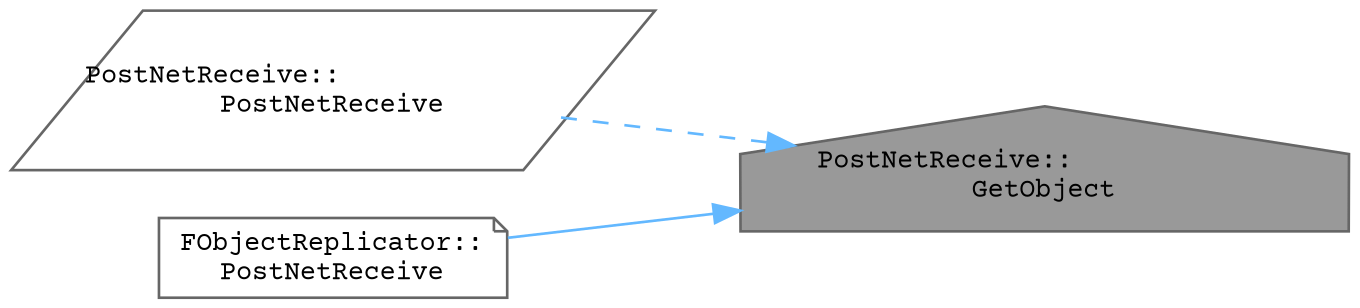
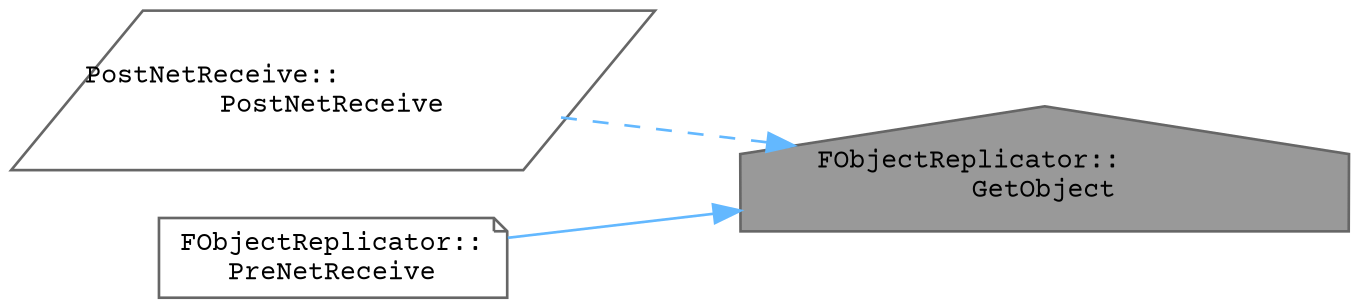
(1045, 175) -> (1045, 175)
(333, 258) -> (333, 258)
